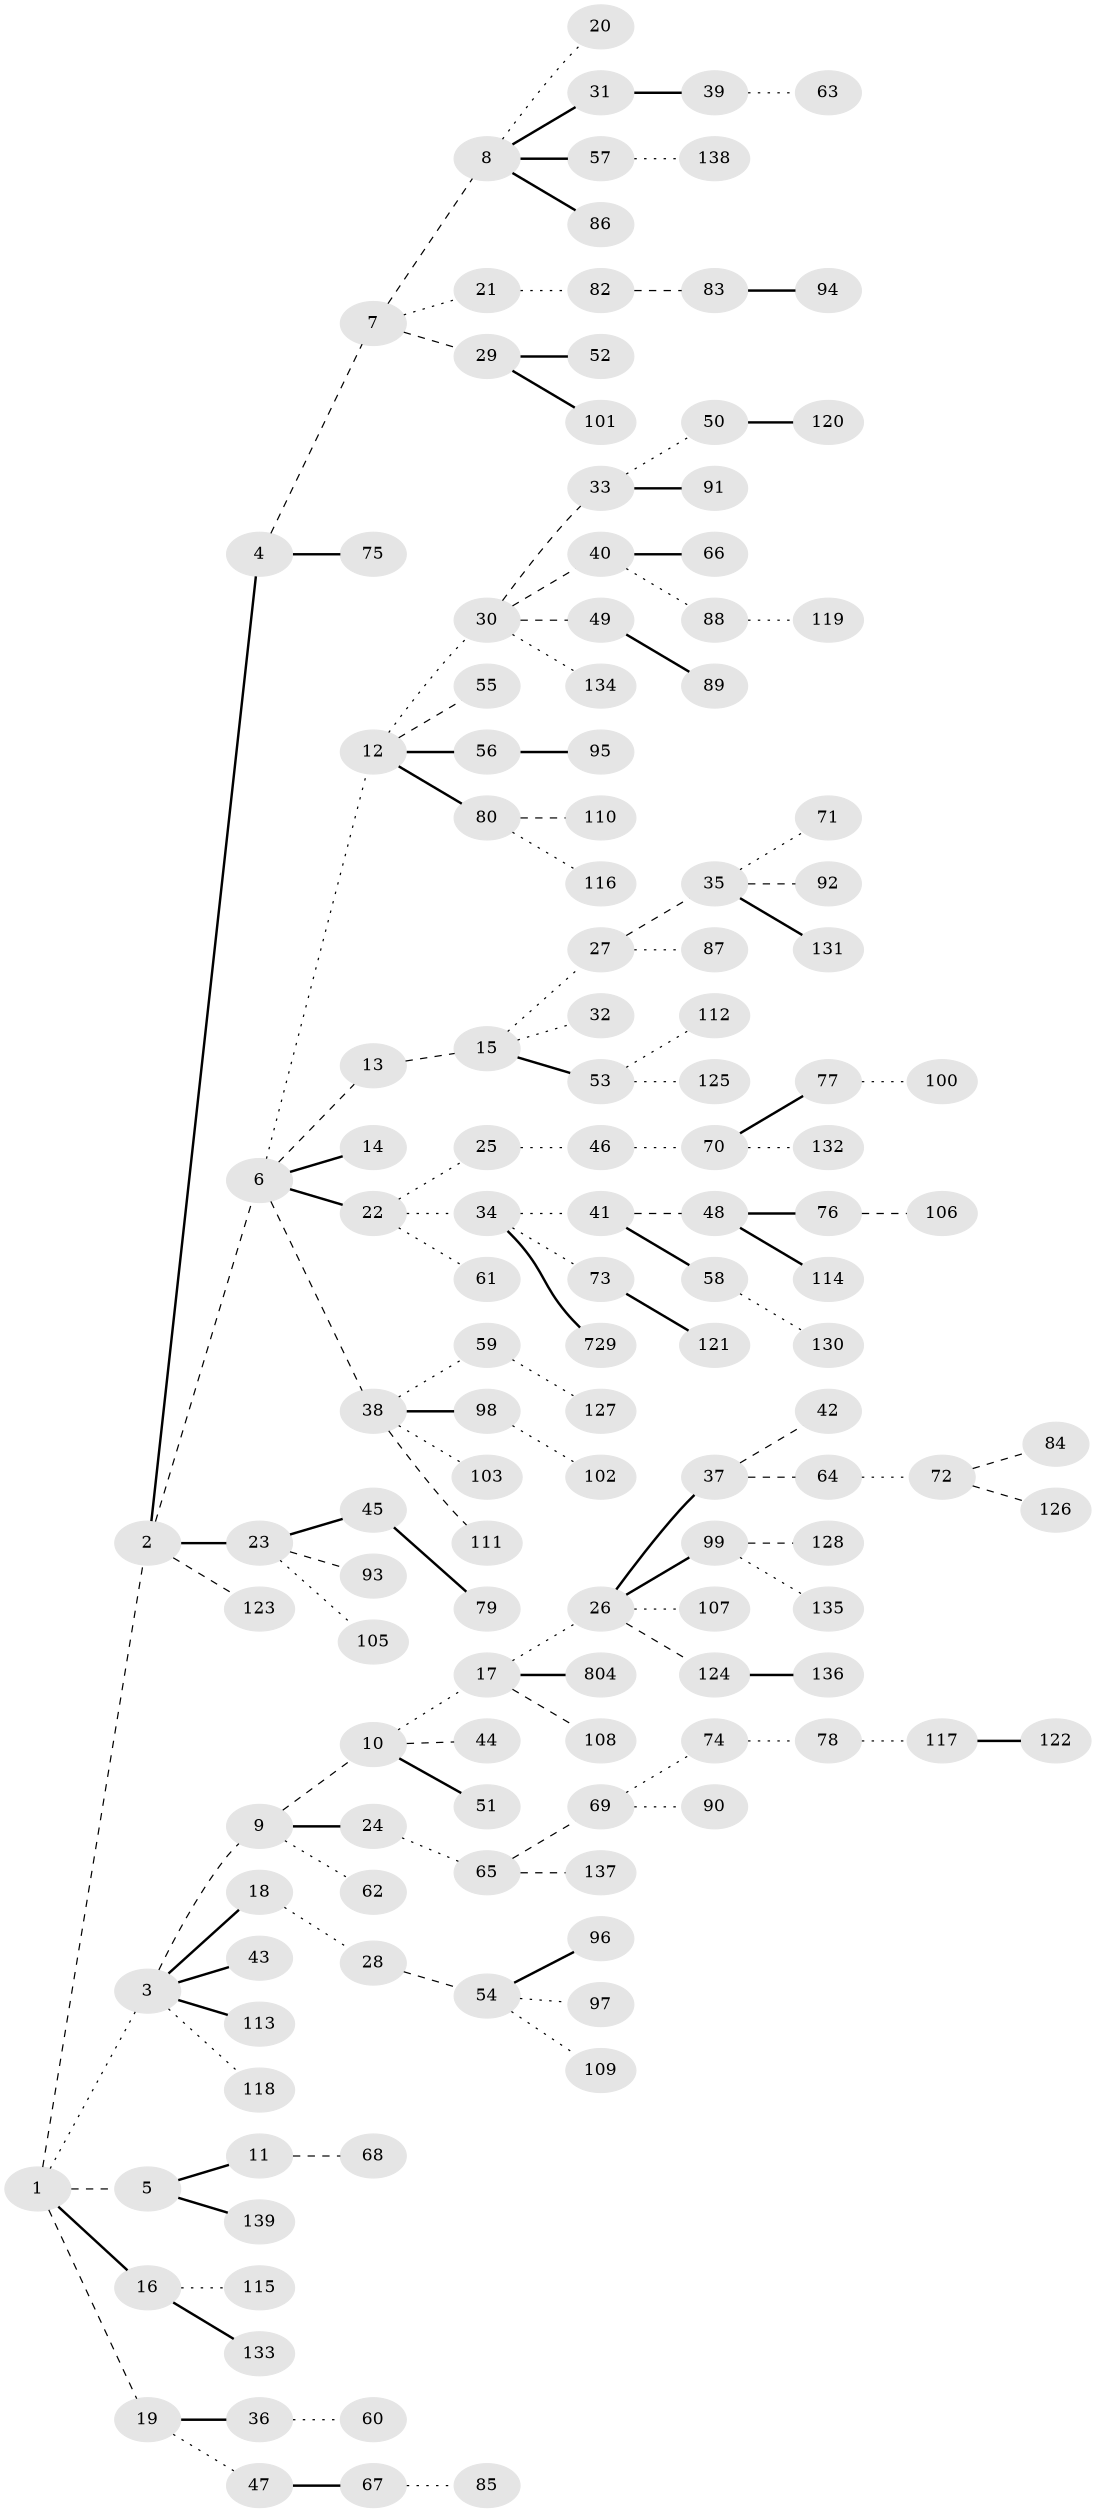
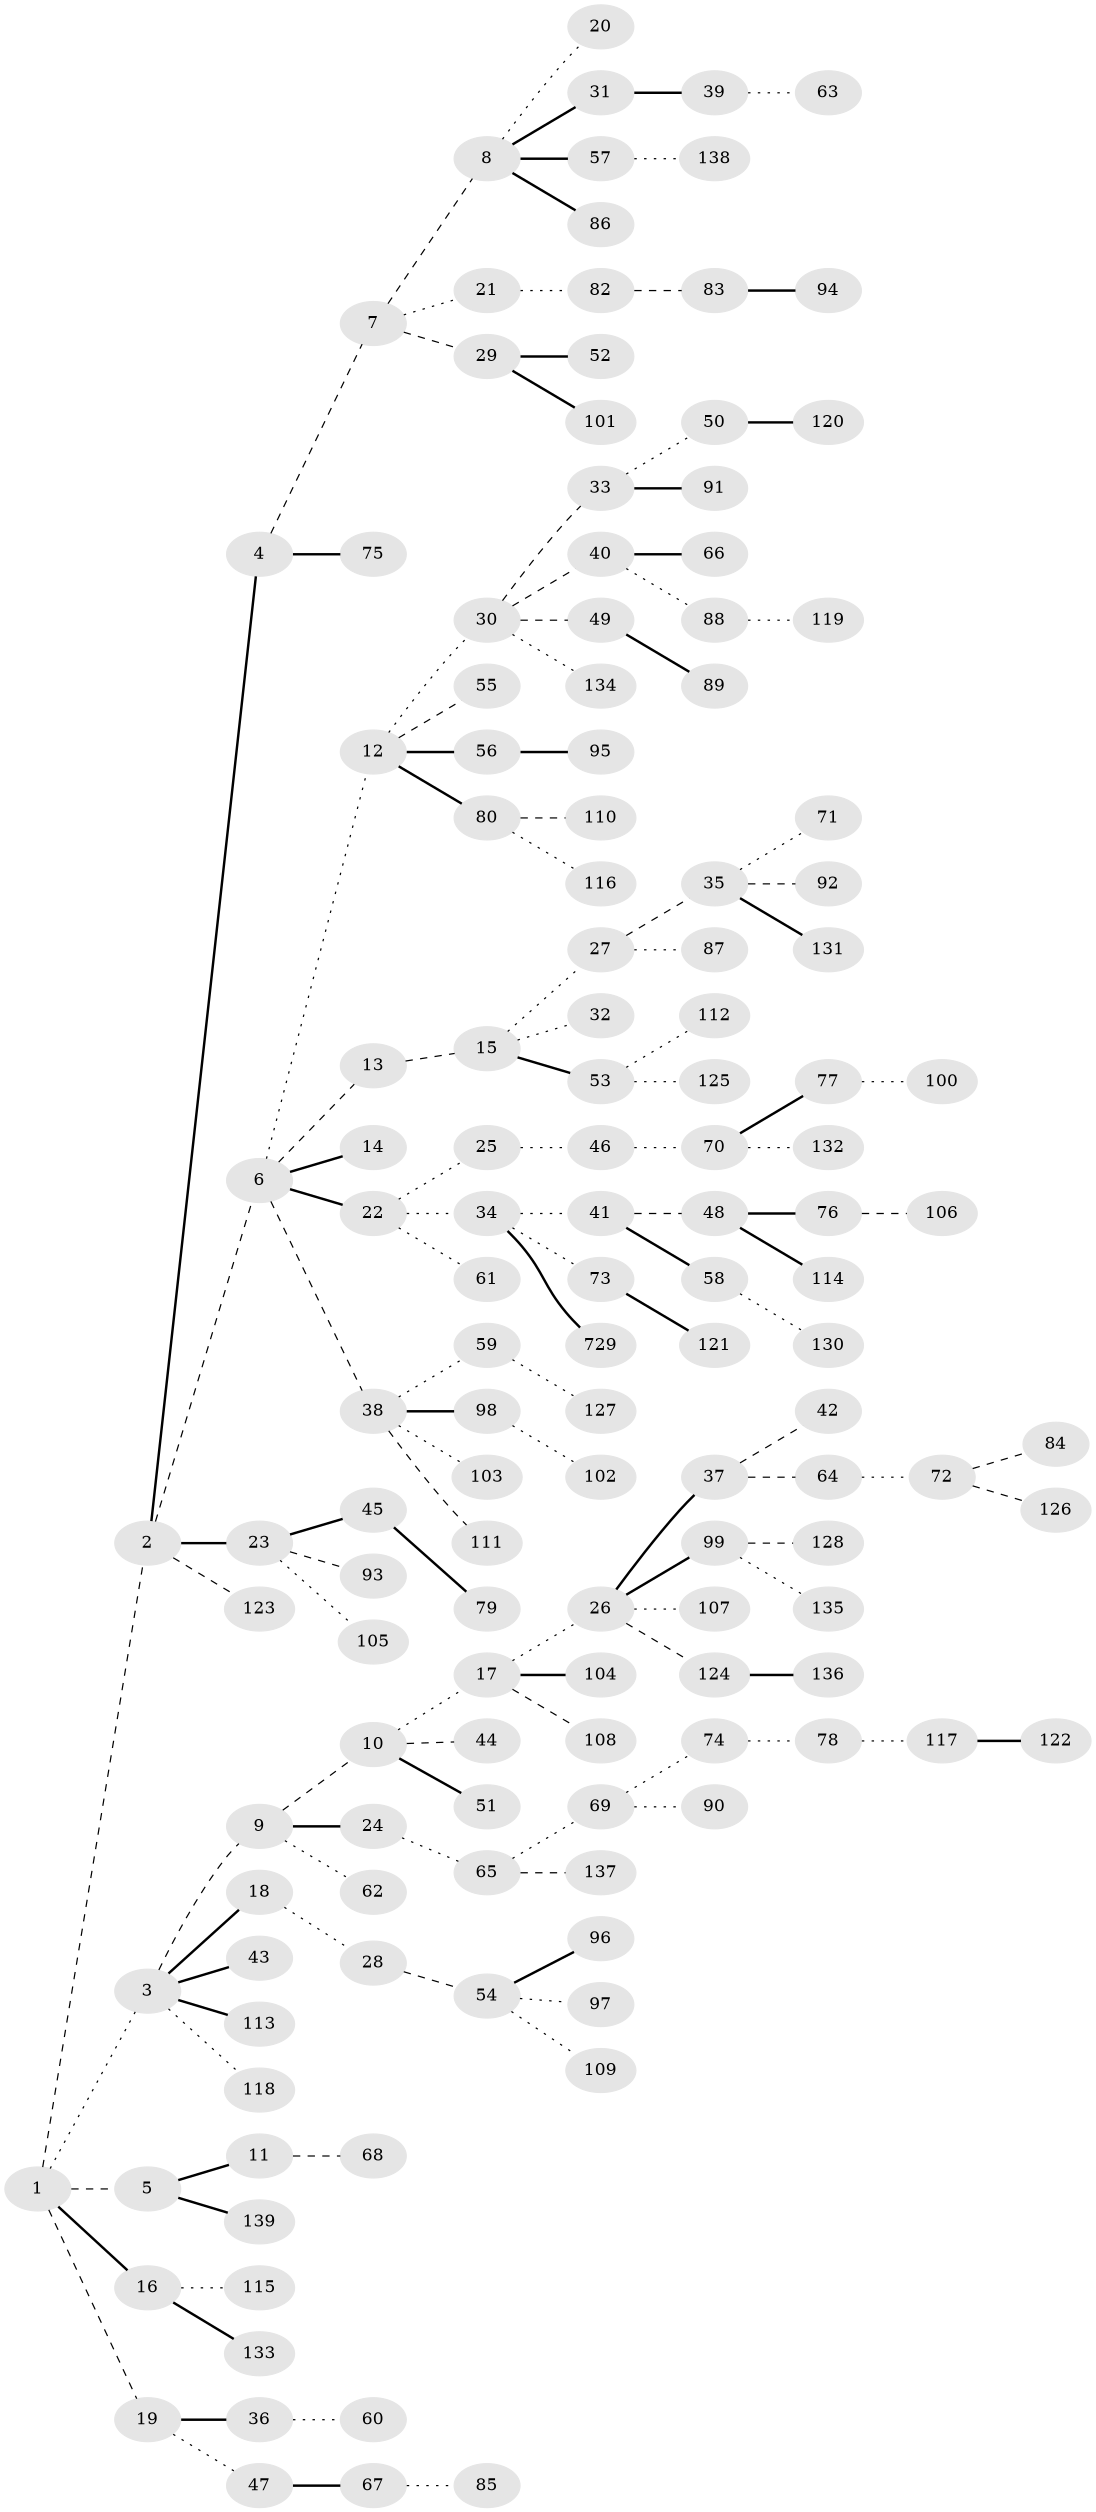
(601, 1675) -> (601, 1675)
(544, 1840) -> (544, 1840)
